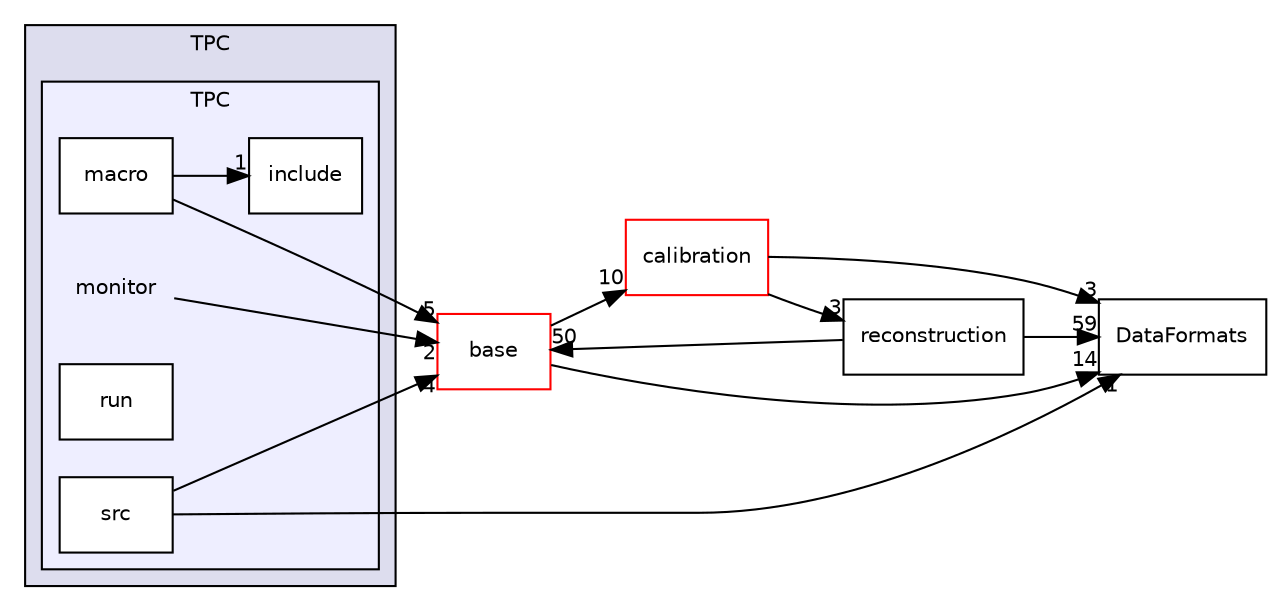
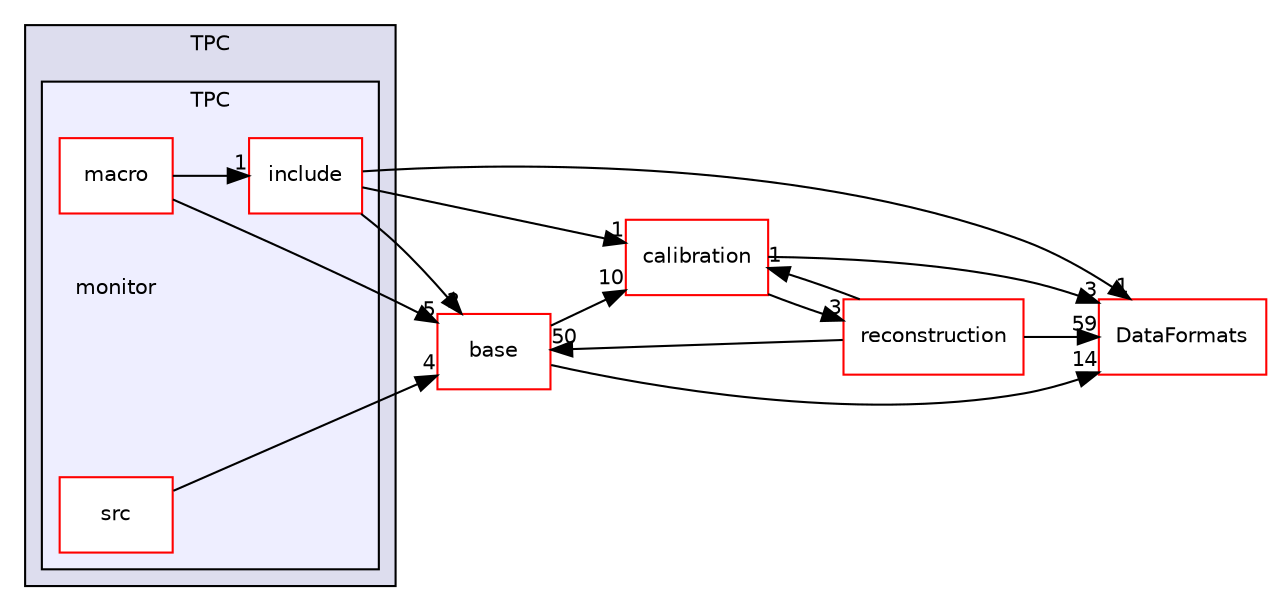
(116, 176) -> (116, 176)
(306, 176) -> (306, 176)
none -> (483, 213)
none -> (824, 286)
(295, 319) -> (409, 256)
(934, 337) -> (934, 337)
(1183, 337) -> (1183, 337)
(116, 402) -> none
(649, 513) -> (747, 179)
(116, 515) -> (116, 515)
